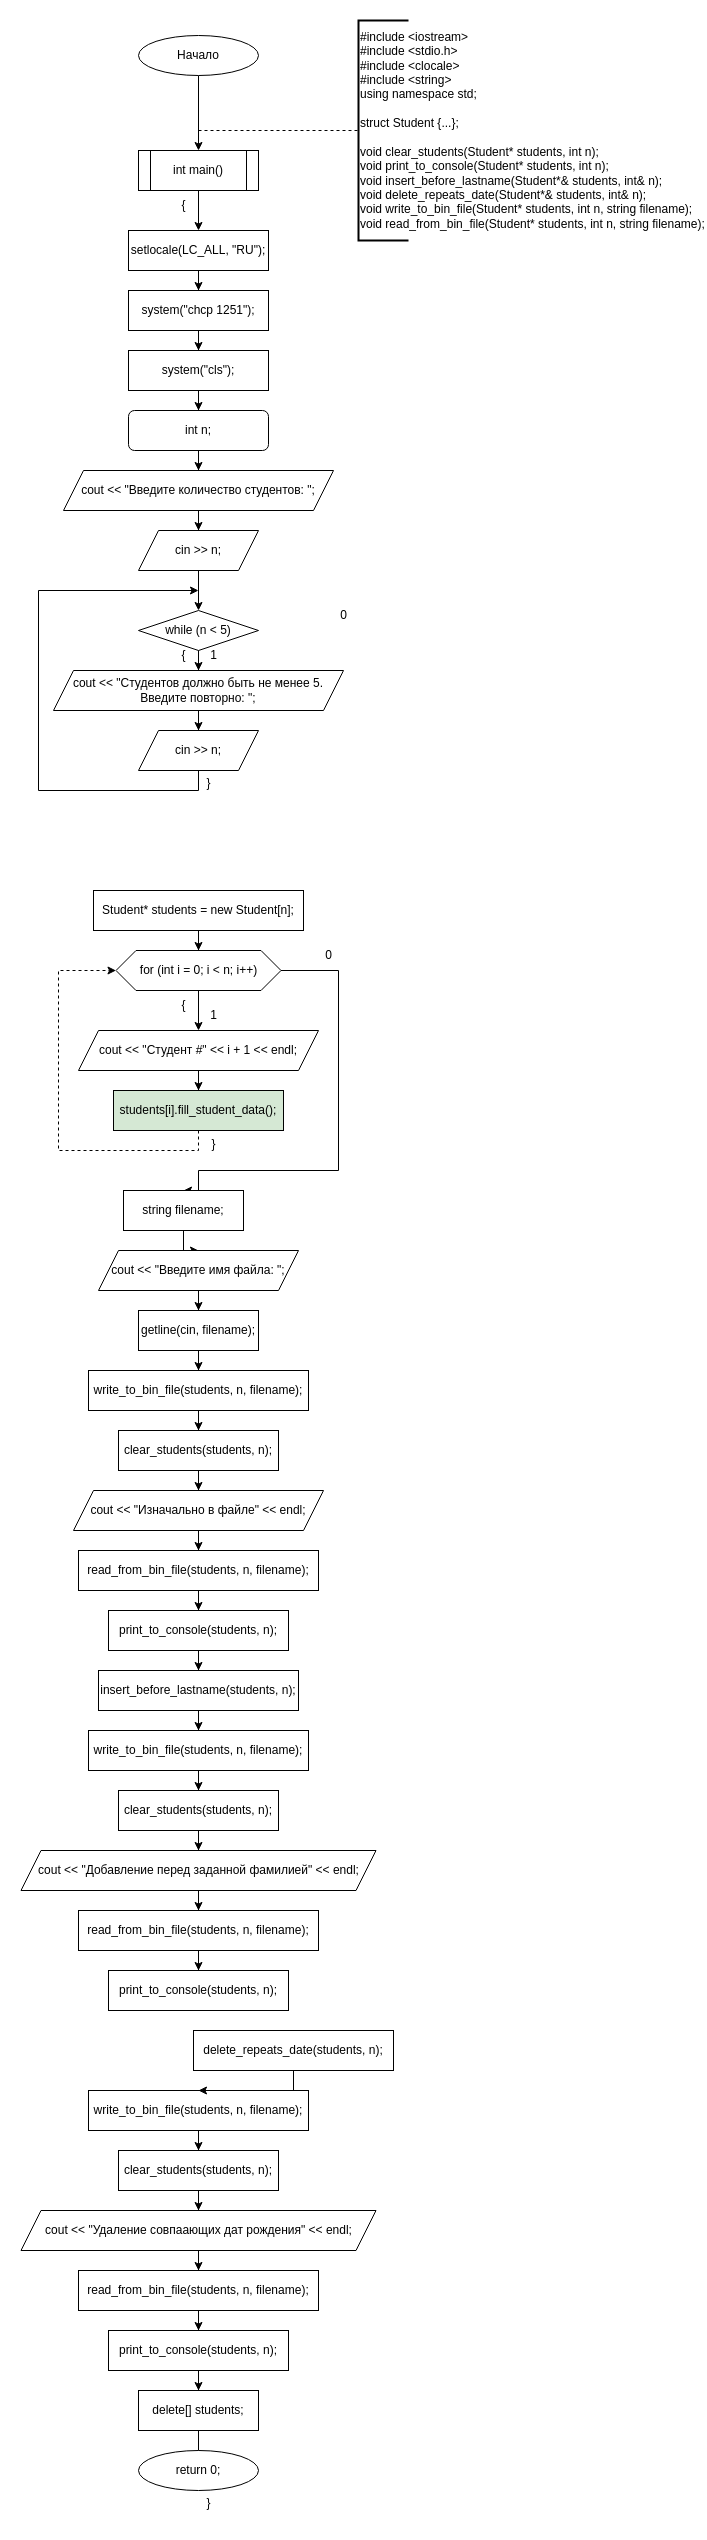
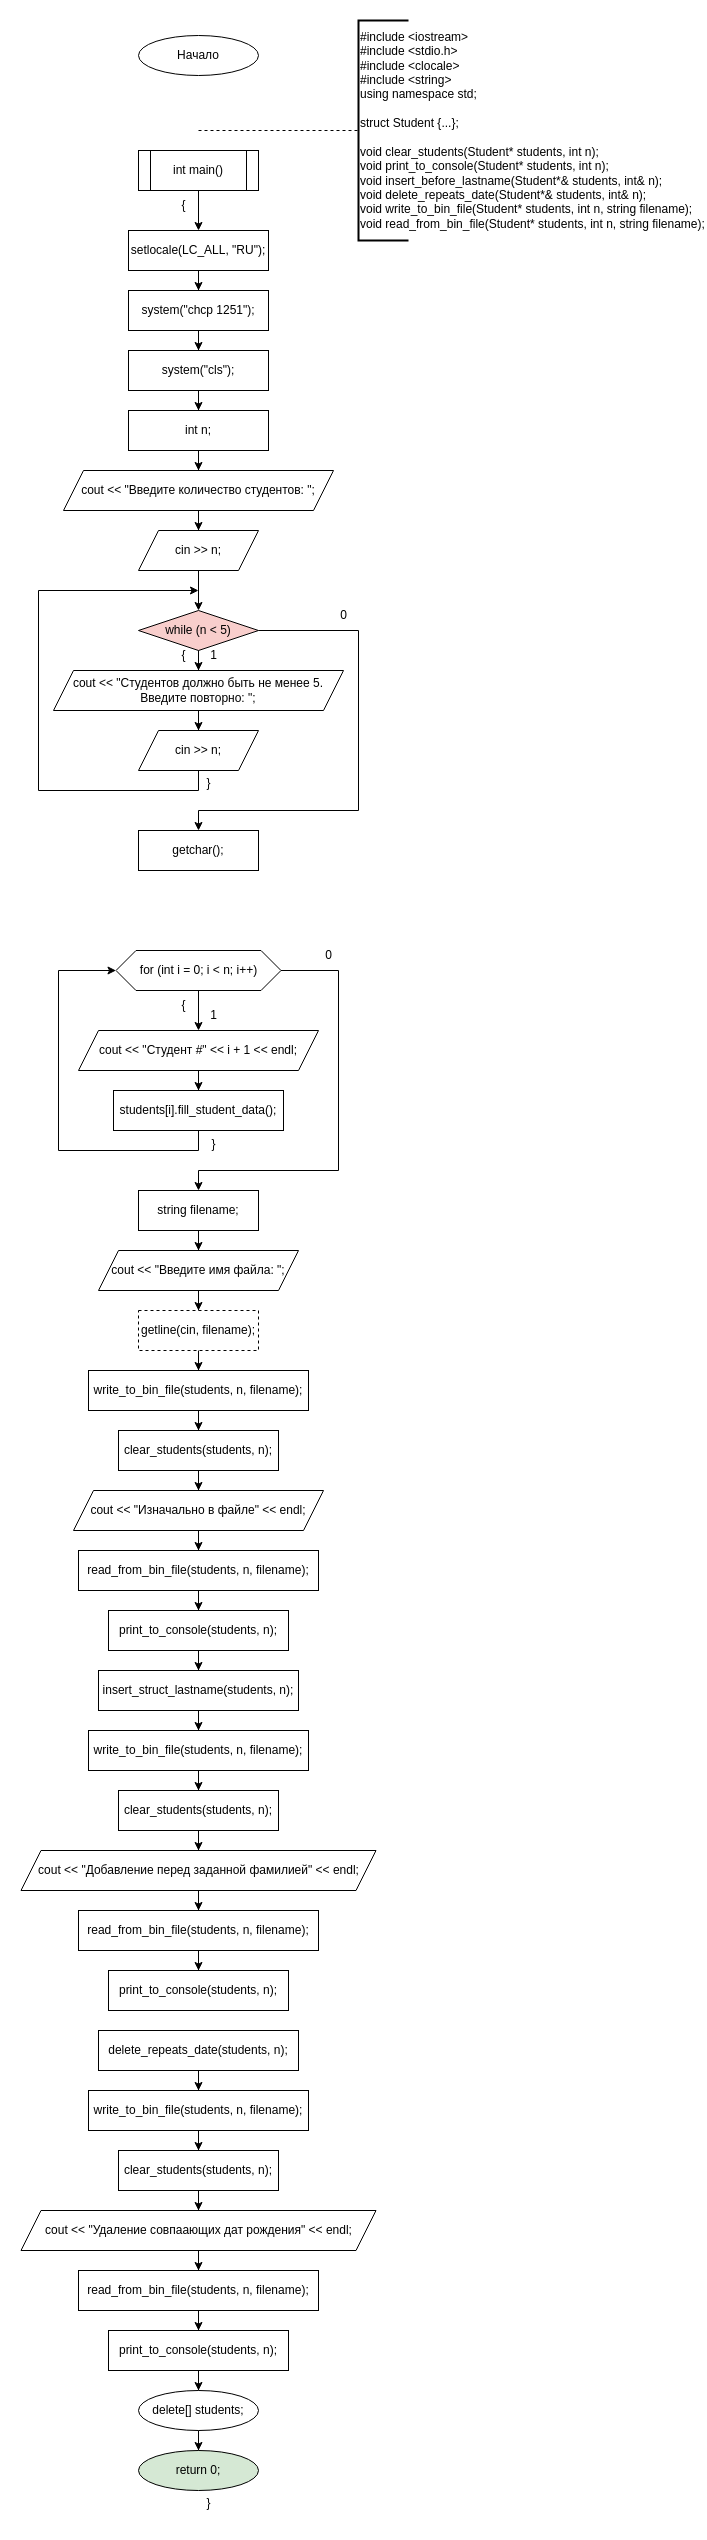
(199, 110) -> none
(199, 431) -> (199, 431)
(199, 631) -> (199, 631)
none -> (359, 757)
none -> (199, 851)
(199, 911) -> none
(199, 945) -> none
(199, 1111) -> (199, 1111)
(59, 1116) -> (59, 1116)
(184, 1211) -> (199, 1211)
(199, 1331) -> (199, 1331)
(199, 1691) -> (199, 1691)
(294, 2051) -> (199, 2051)
(199, 2411) -> (199, 2411)
(199, 2445) -> (199, 2442)
(199, 2471) -> (199, 2471)
